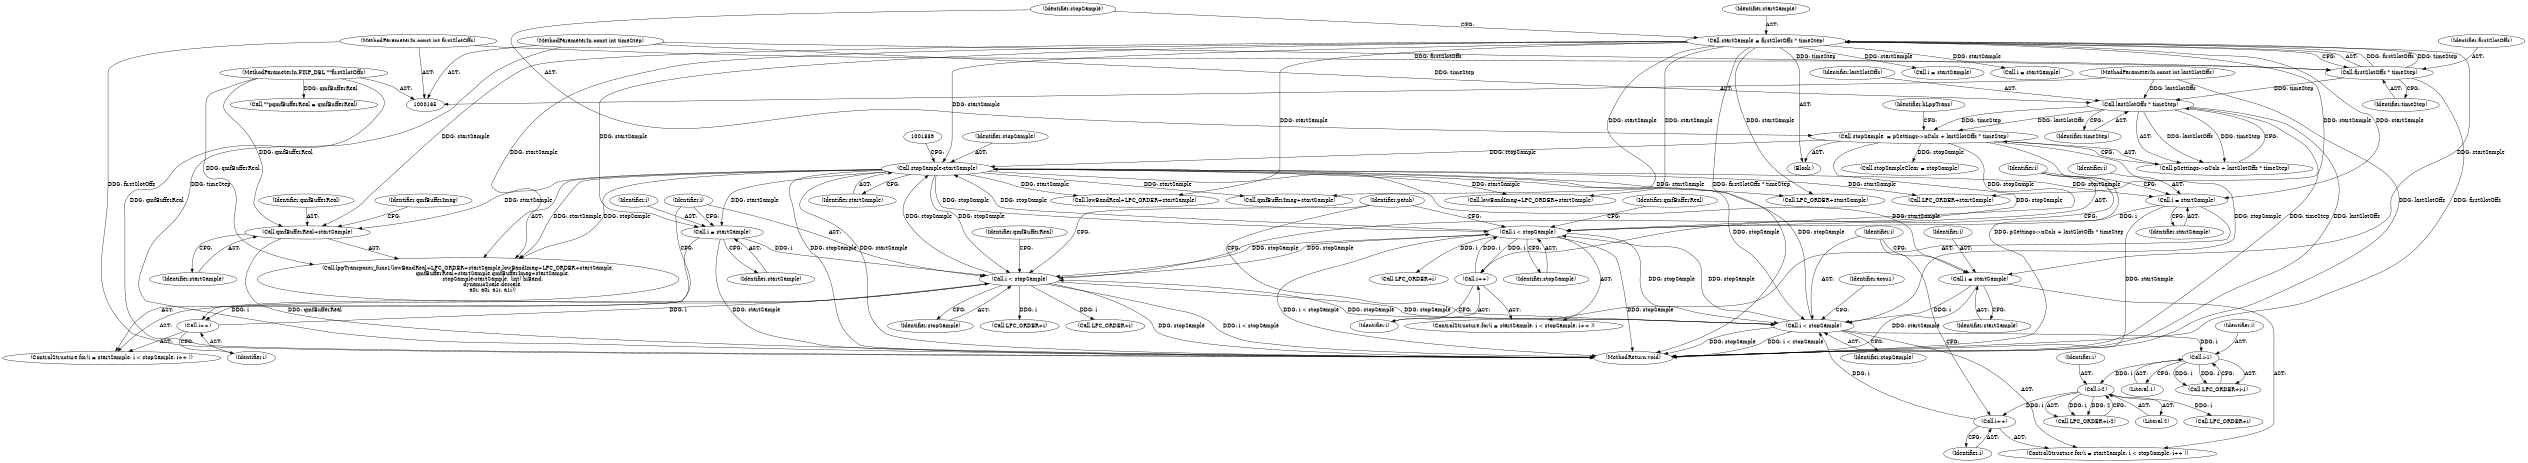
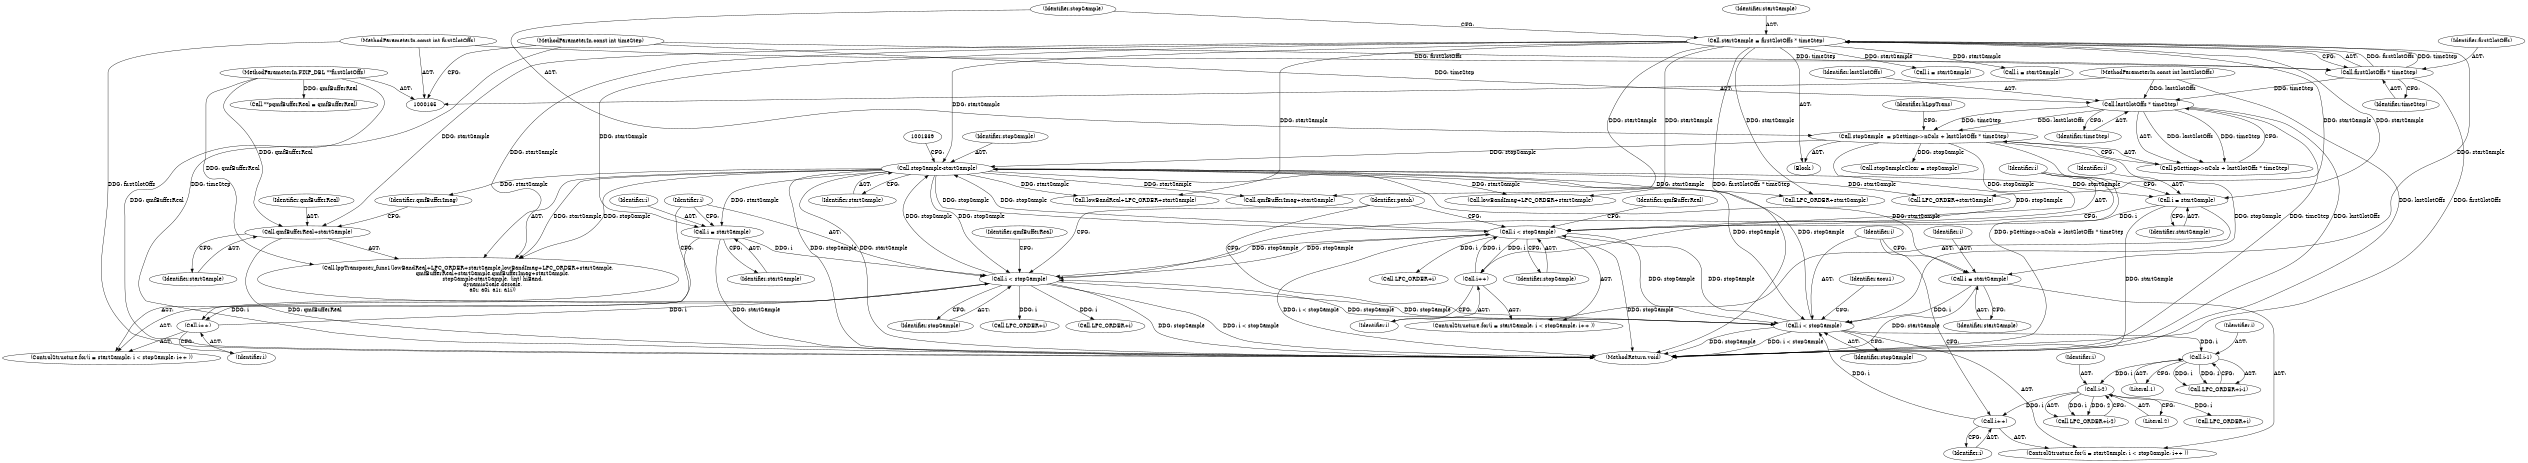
(455, 73) -> (455, 73)
(553, 185) -> (666, 171)
(2169, 406) -> (2169, 406)
